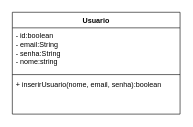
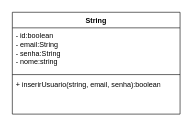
(96, 21) -> (96, 21)
(93, 86) -> (96, 86)
